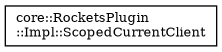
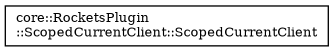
(111, 26) -> (167, 26)
